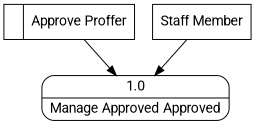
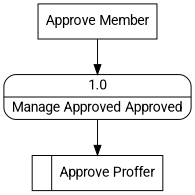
(202, 22) -> (98, 21)
(97, 54) -> (98, 132)
